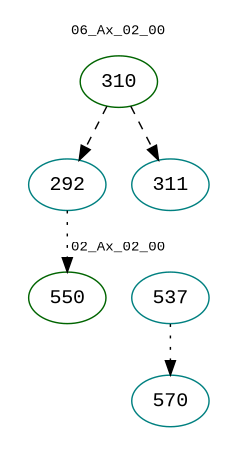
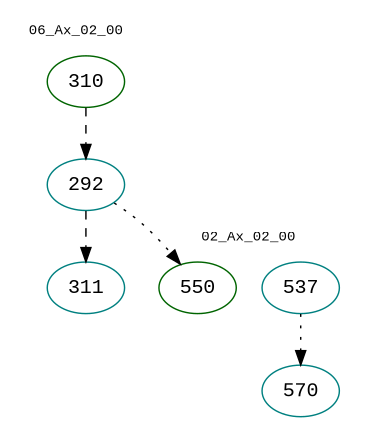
(141, 127) -> (86, 229)
